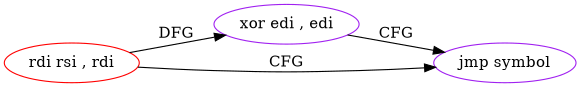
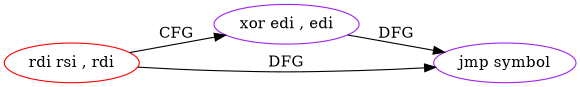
(177, 34) -> (177, 34)
(396, 34) -> (396, 34)
(287, 62) -> (287, 62)
